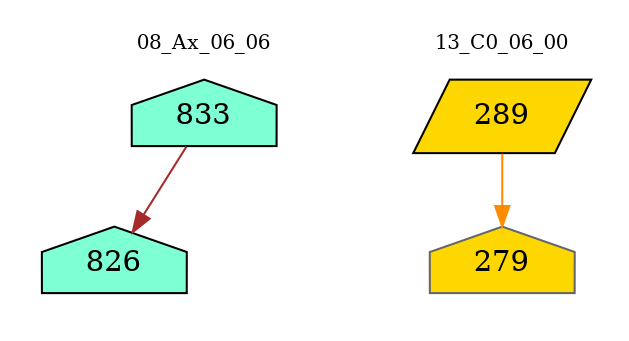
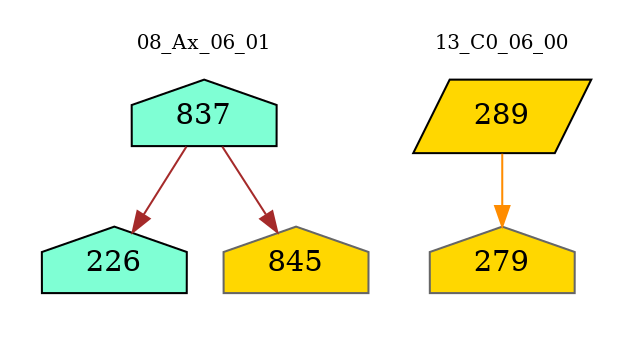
(204, 44) -> (204, 44)
(204, 116) -> (204, 116)
(114, 263) -> (114, 263)
none -> (296, 263)
